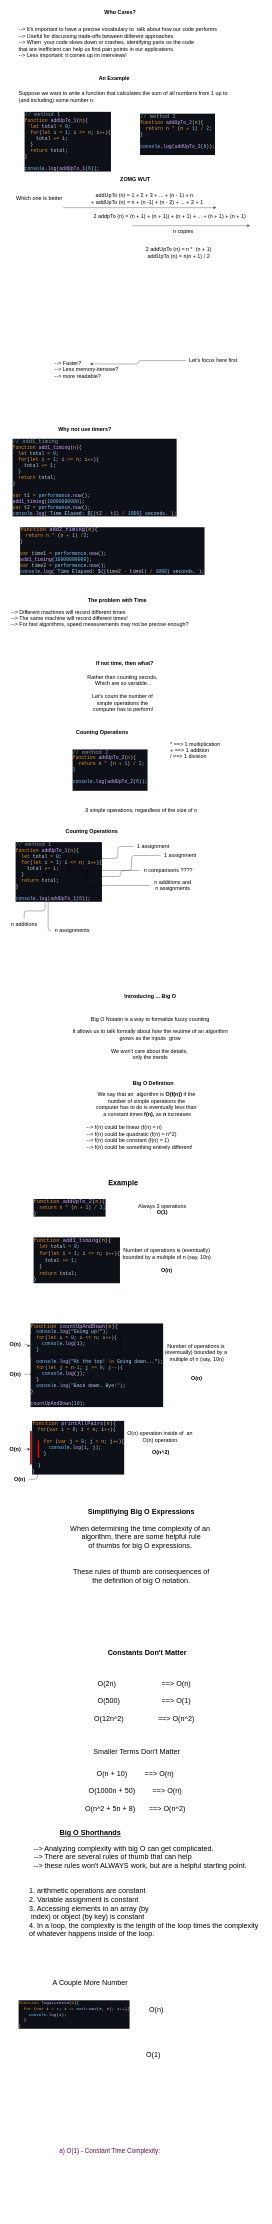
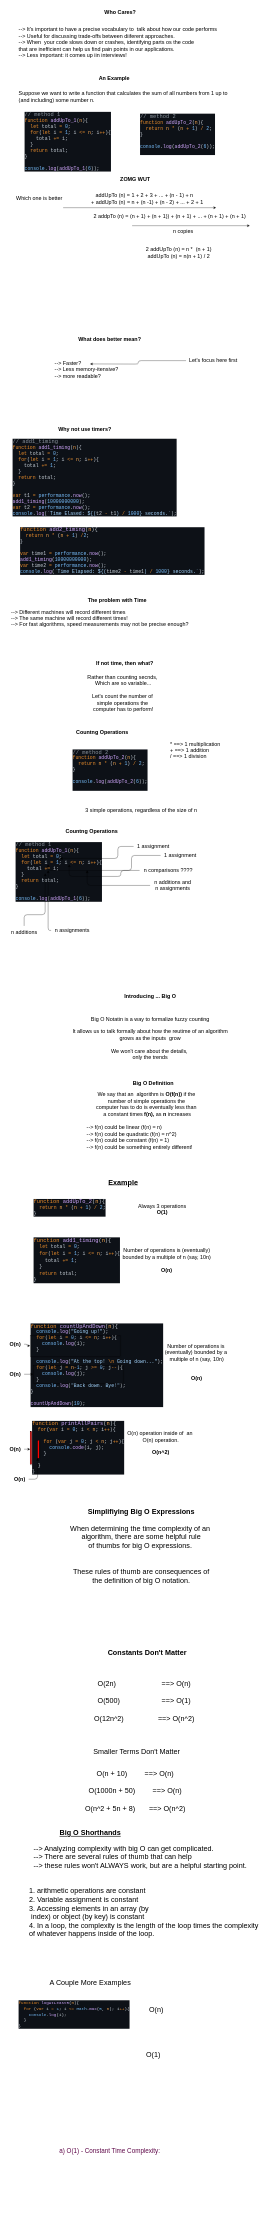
none -> (110, 339)
(24, 924) -> (24, 932)
(68, 1448) -> (68, 1448)
(90, 1983) -> (90, 1983)
